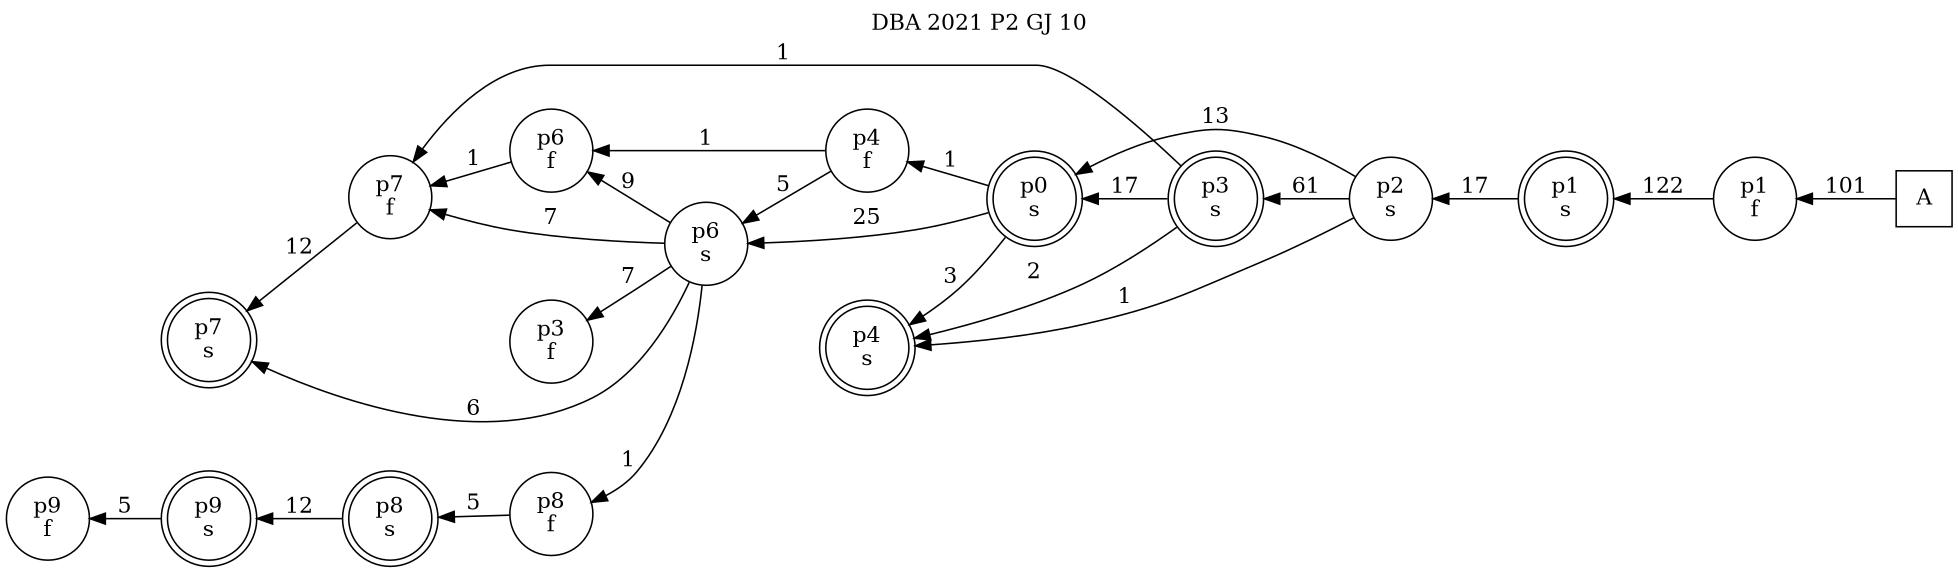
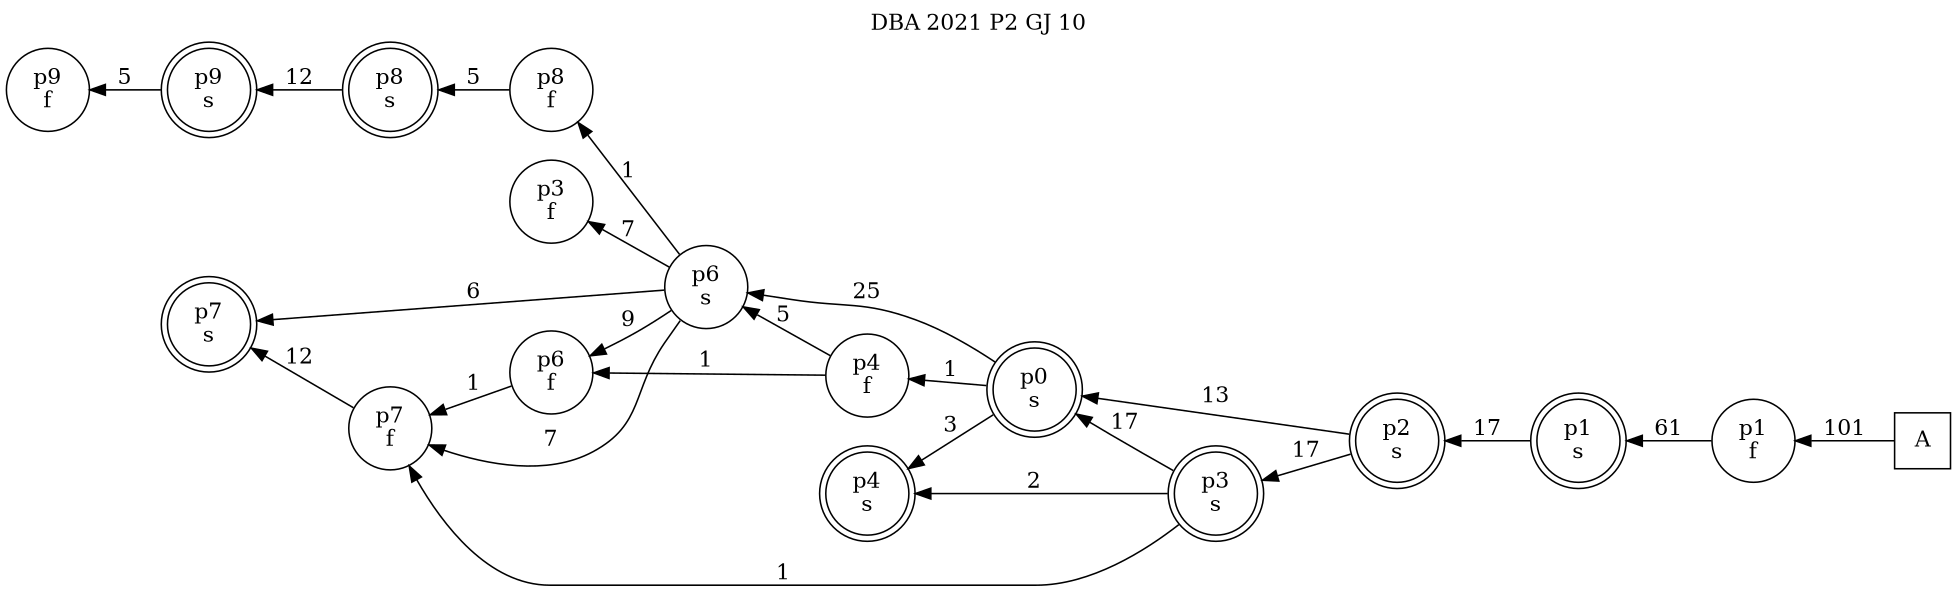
(1307, 187) -> (1307, 451)
(1664, 187) -> (1669, 429)
(1391, 199) -> (1397, 441)
(1150, 307) -> none
